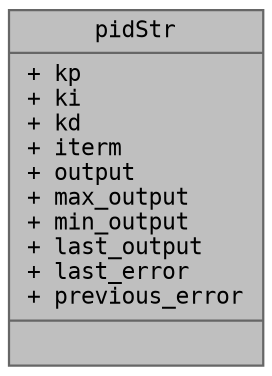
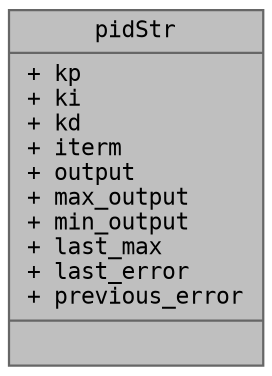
(116, 248) -> (96, 248)
